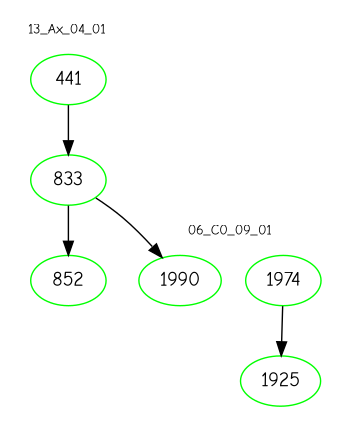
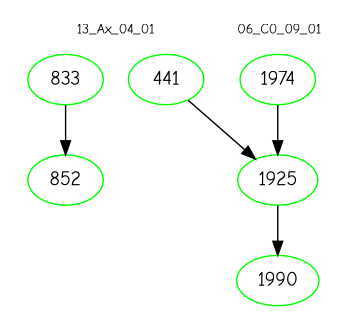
(68, 123) -> (207, 116)
(138, 232) -> (278, 223)
